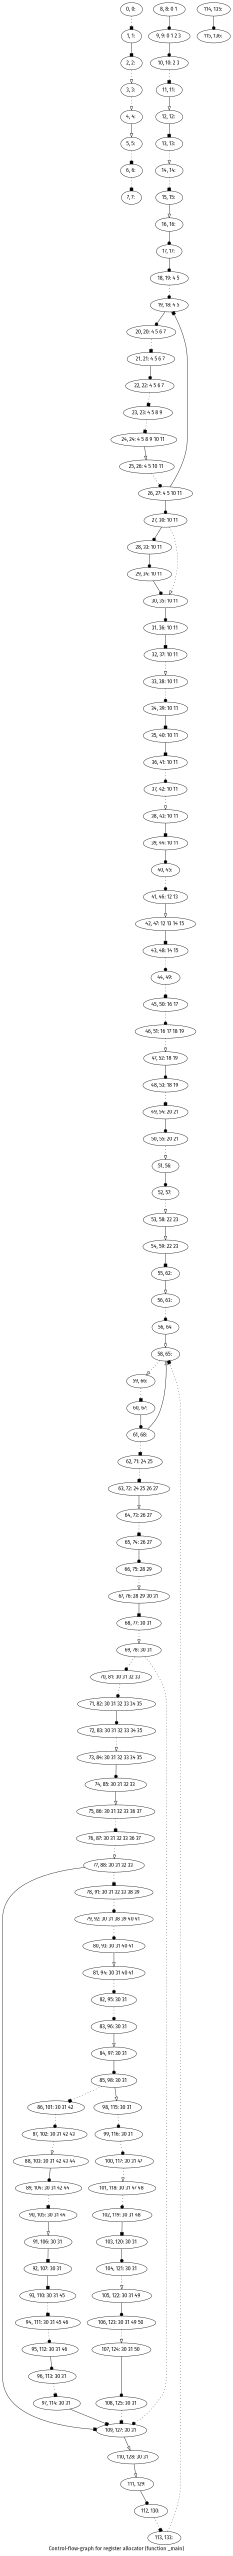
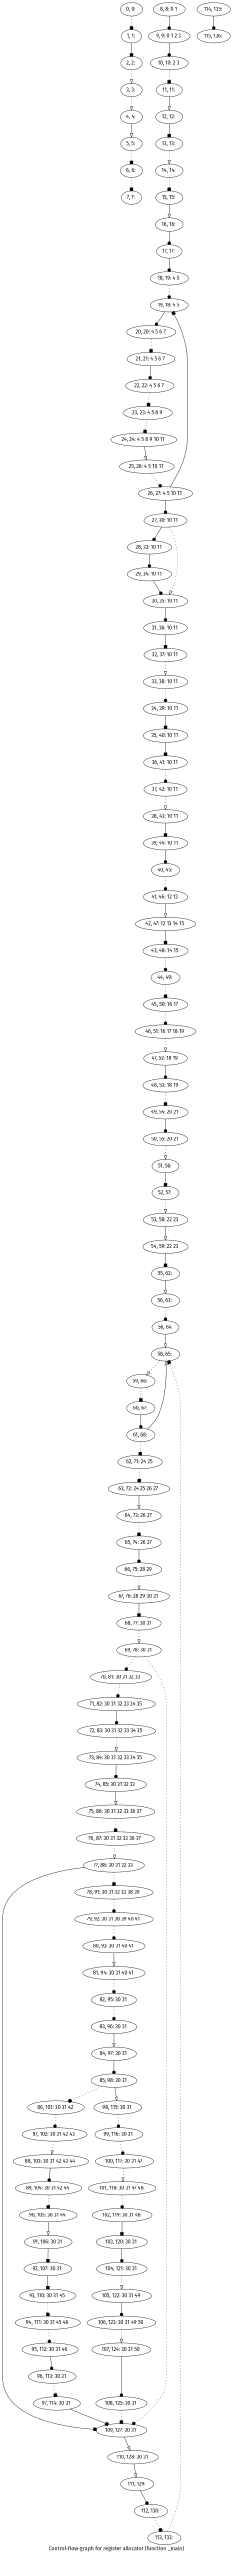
(166, 1178) -> (166, 1178)
